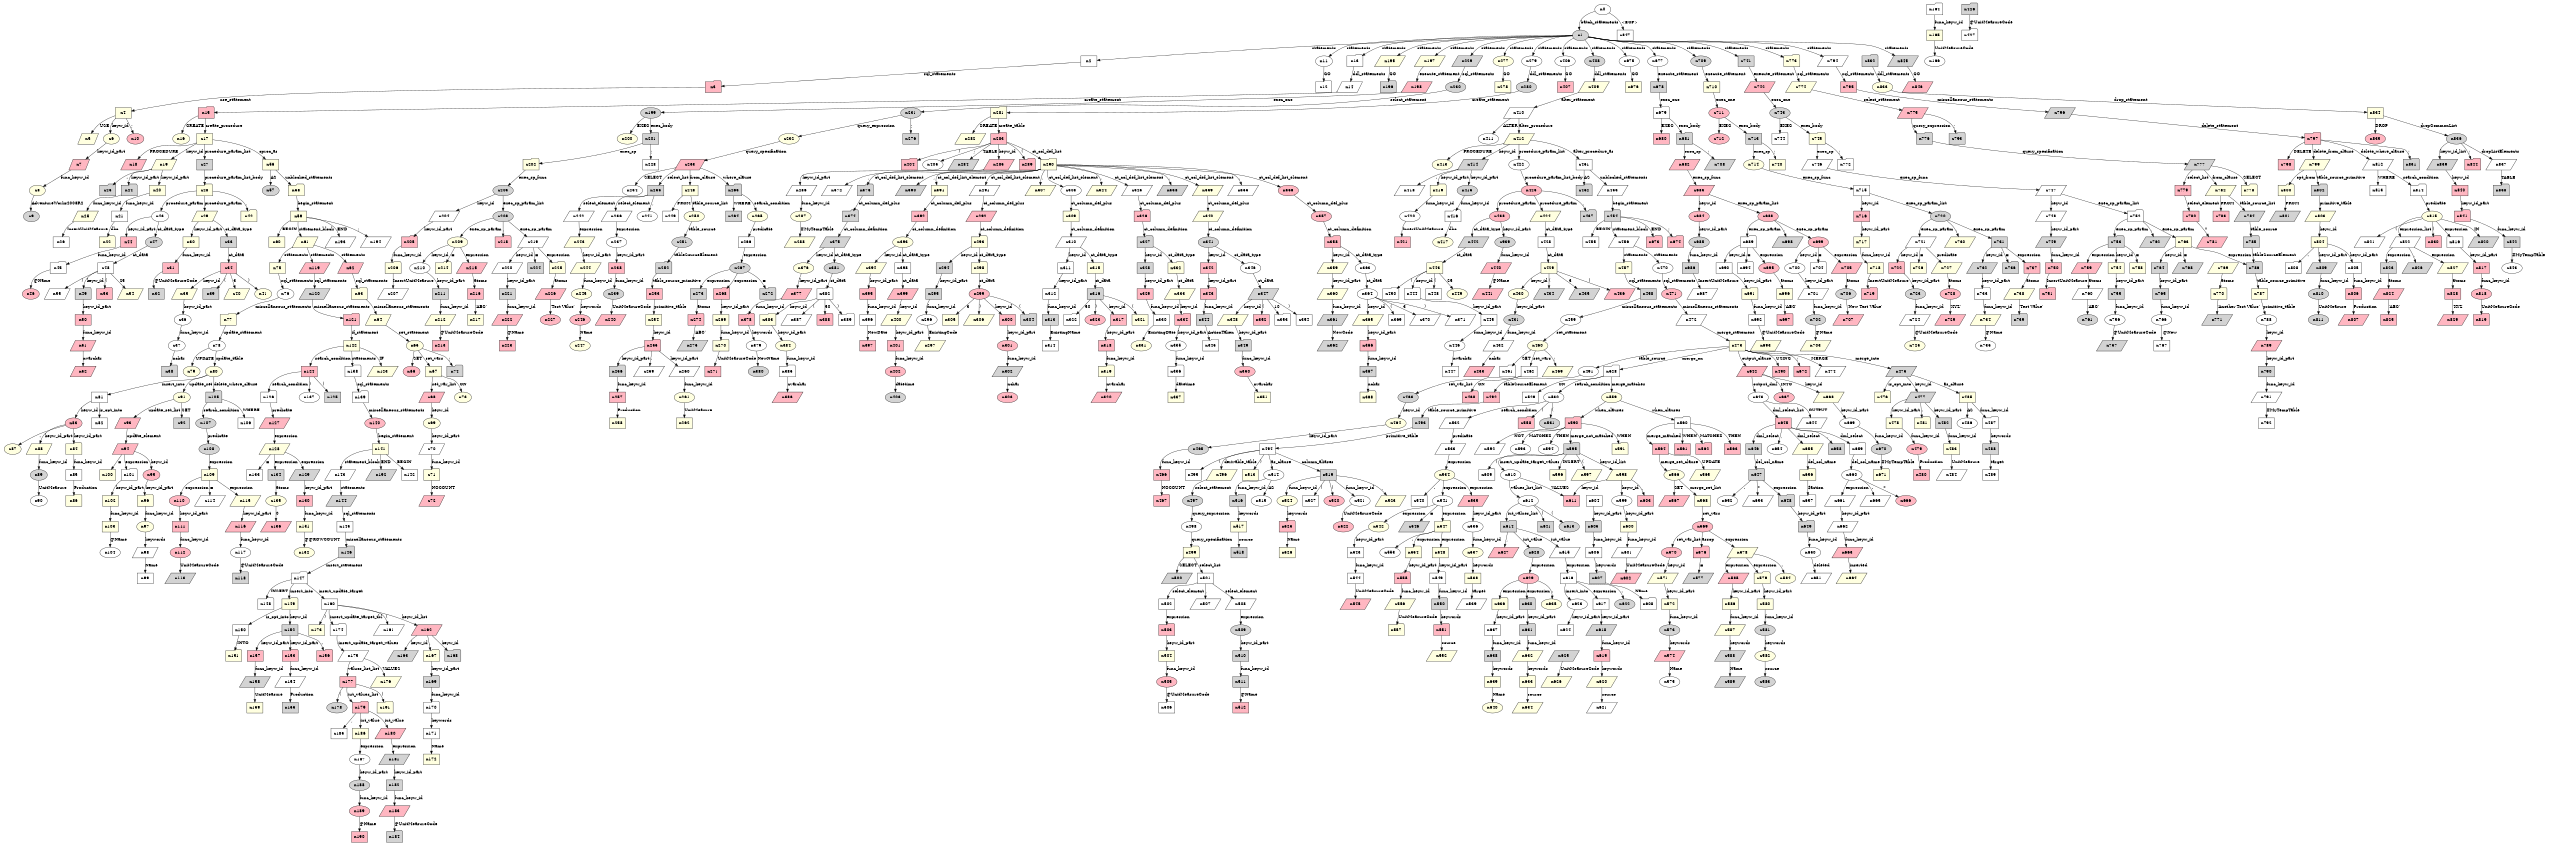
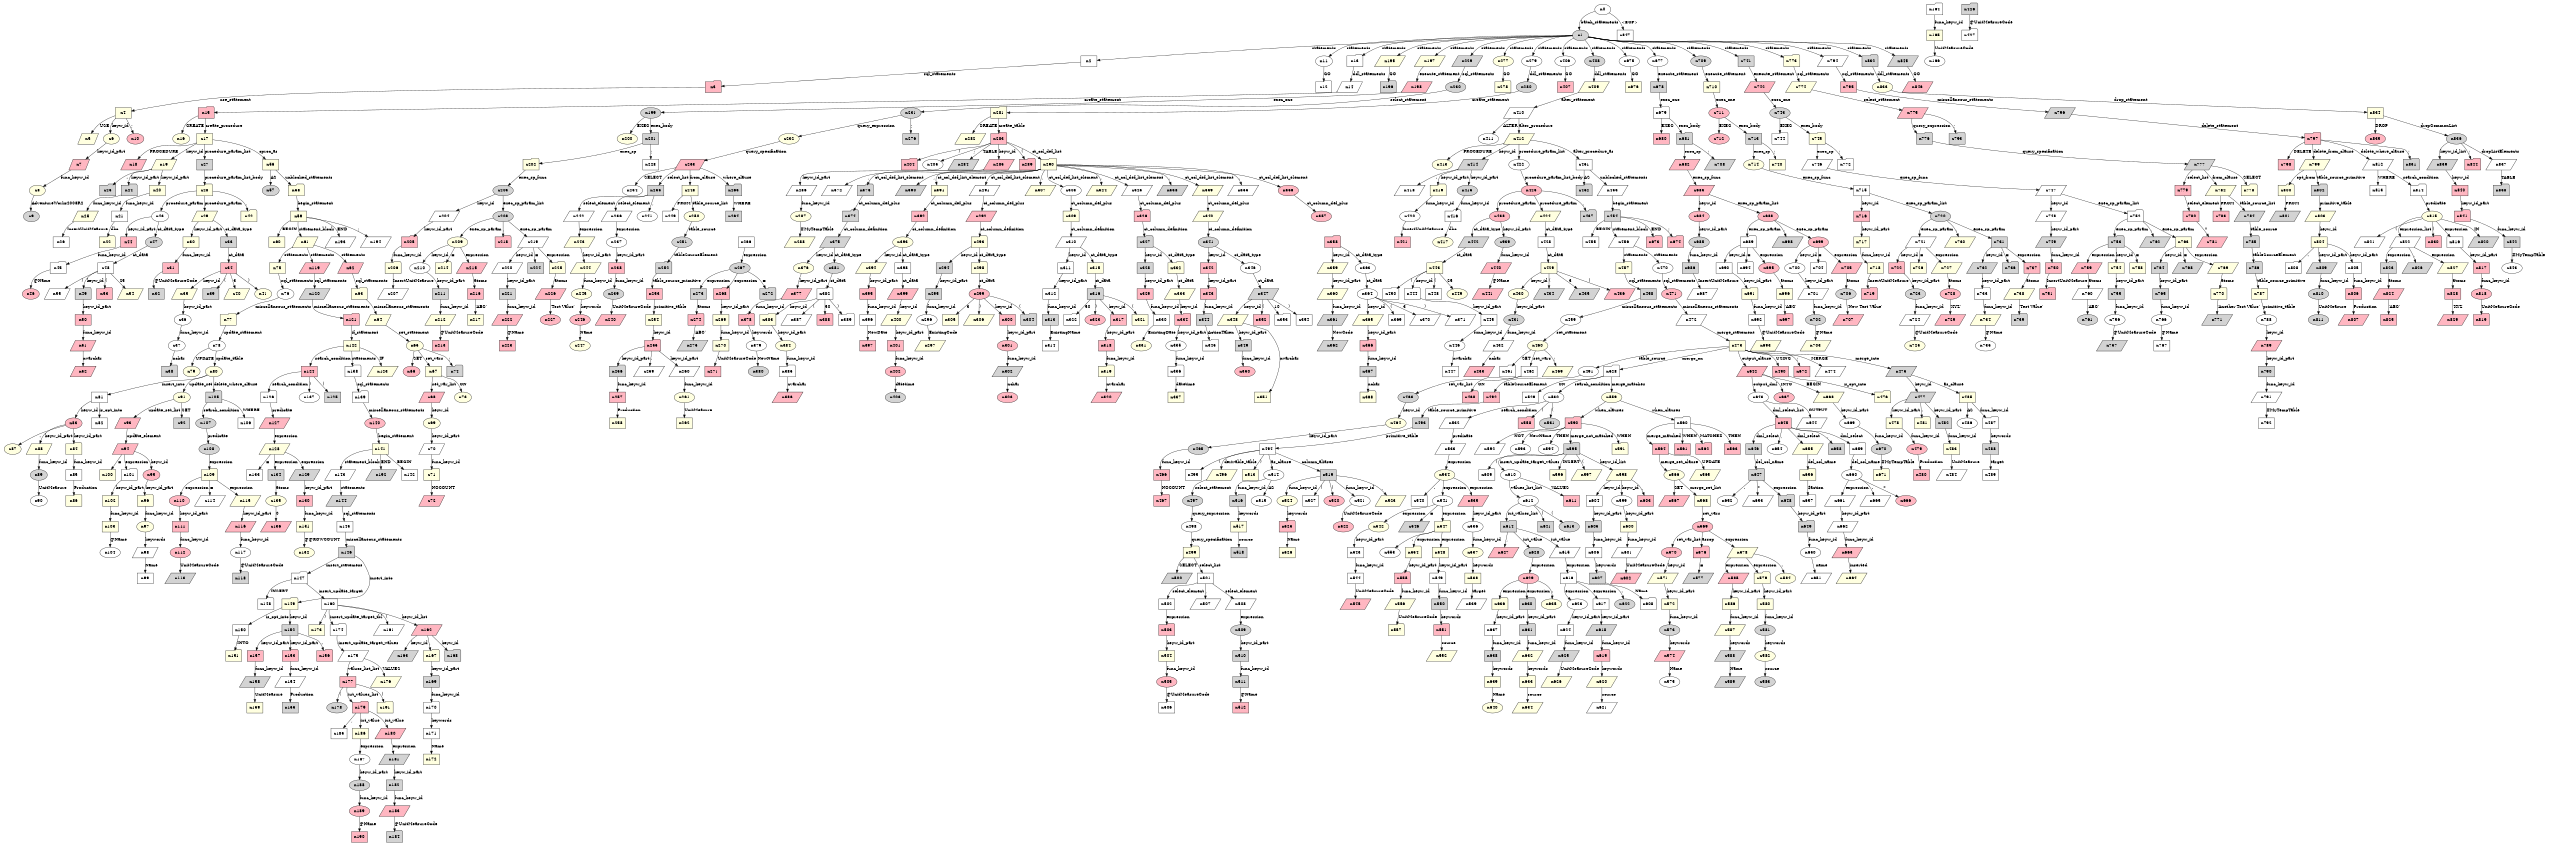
none -> (1724, 41)
(758, 216) -> none
(1326, 228) -> none
(2218, 253) -> (2196, 258)
(1947, 255) -> (1947, 255)
(2170, 333) -> (2170, 333)
(1888, 382) -> (1830, 384)
(1252, 383) -> (1278, 347)
(1814, 384) -> (1814, 384)
(1541, 436) -> (1541, 436)
(1589, 482) -> (1603, 486)
(1822, 565) -> (1822, 565)
(290, 589) -> (355, 597)
(1577, 591) -> (1577, 591)
none -> (1565, 642)
